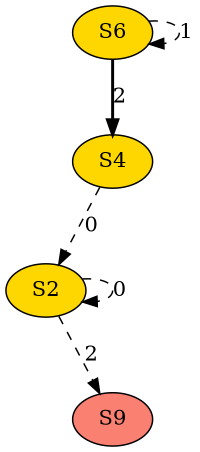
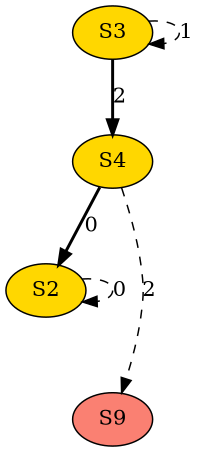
(113, 33) -> (113, 33)
(83, 219) -> (83, 219)
(76, 348) -> (143, 283)
